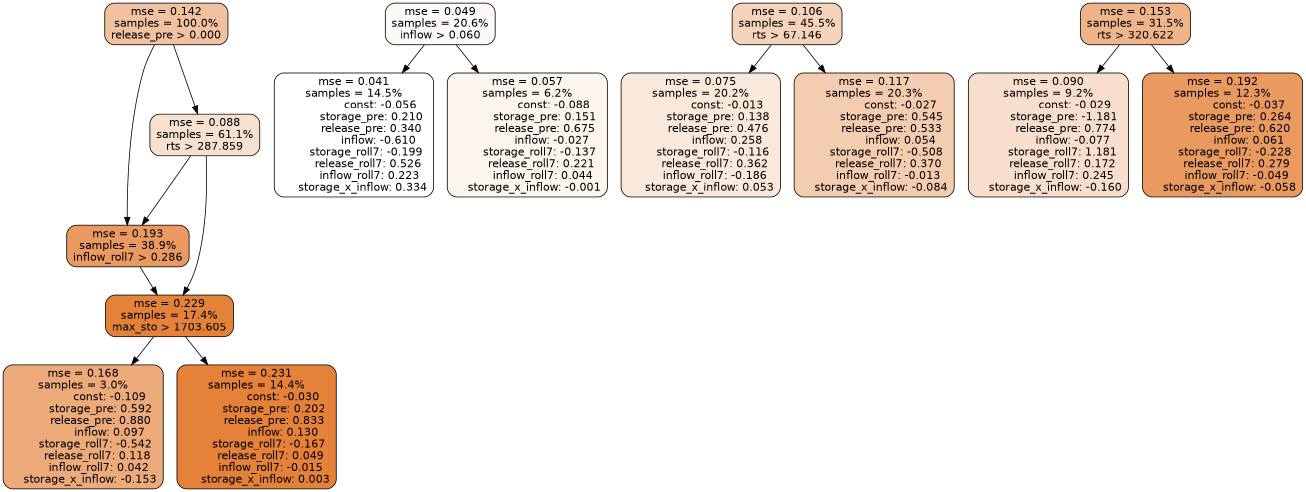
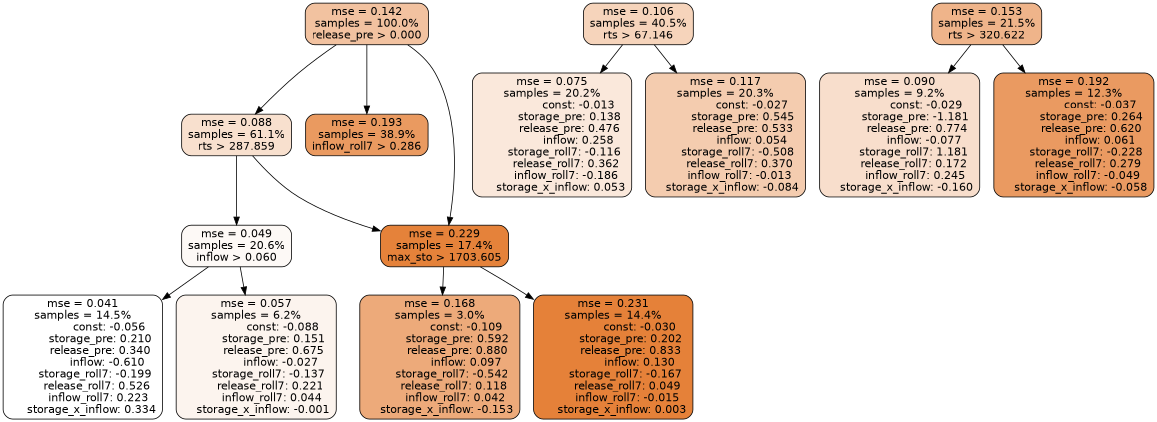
(787, 24) -> (638, 24)
(1135, 24) -> (987, 24)
(169, 187) -> (237, 186)
(147, 277) -> (451, 124)
